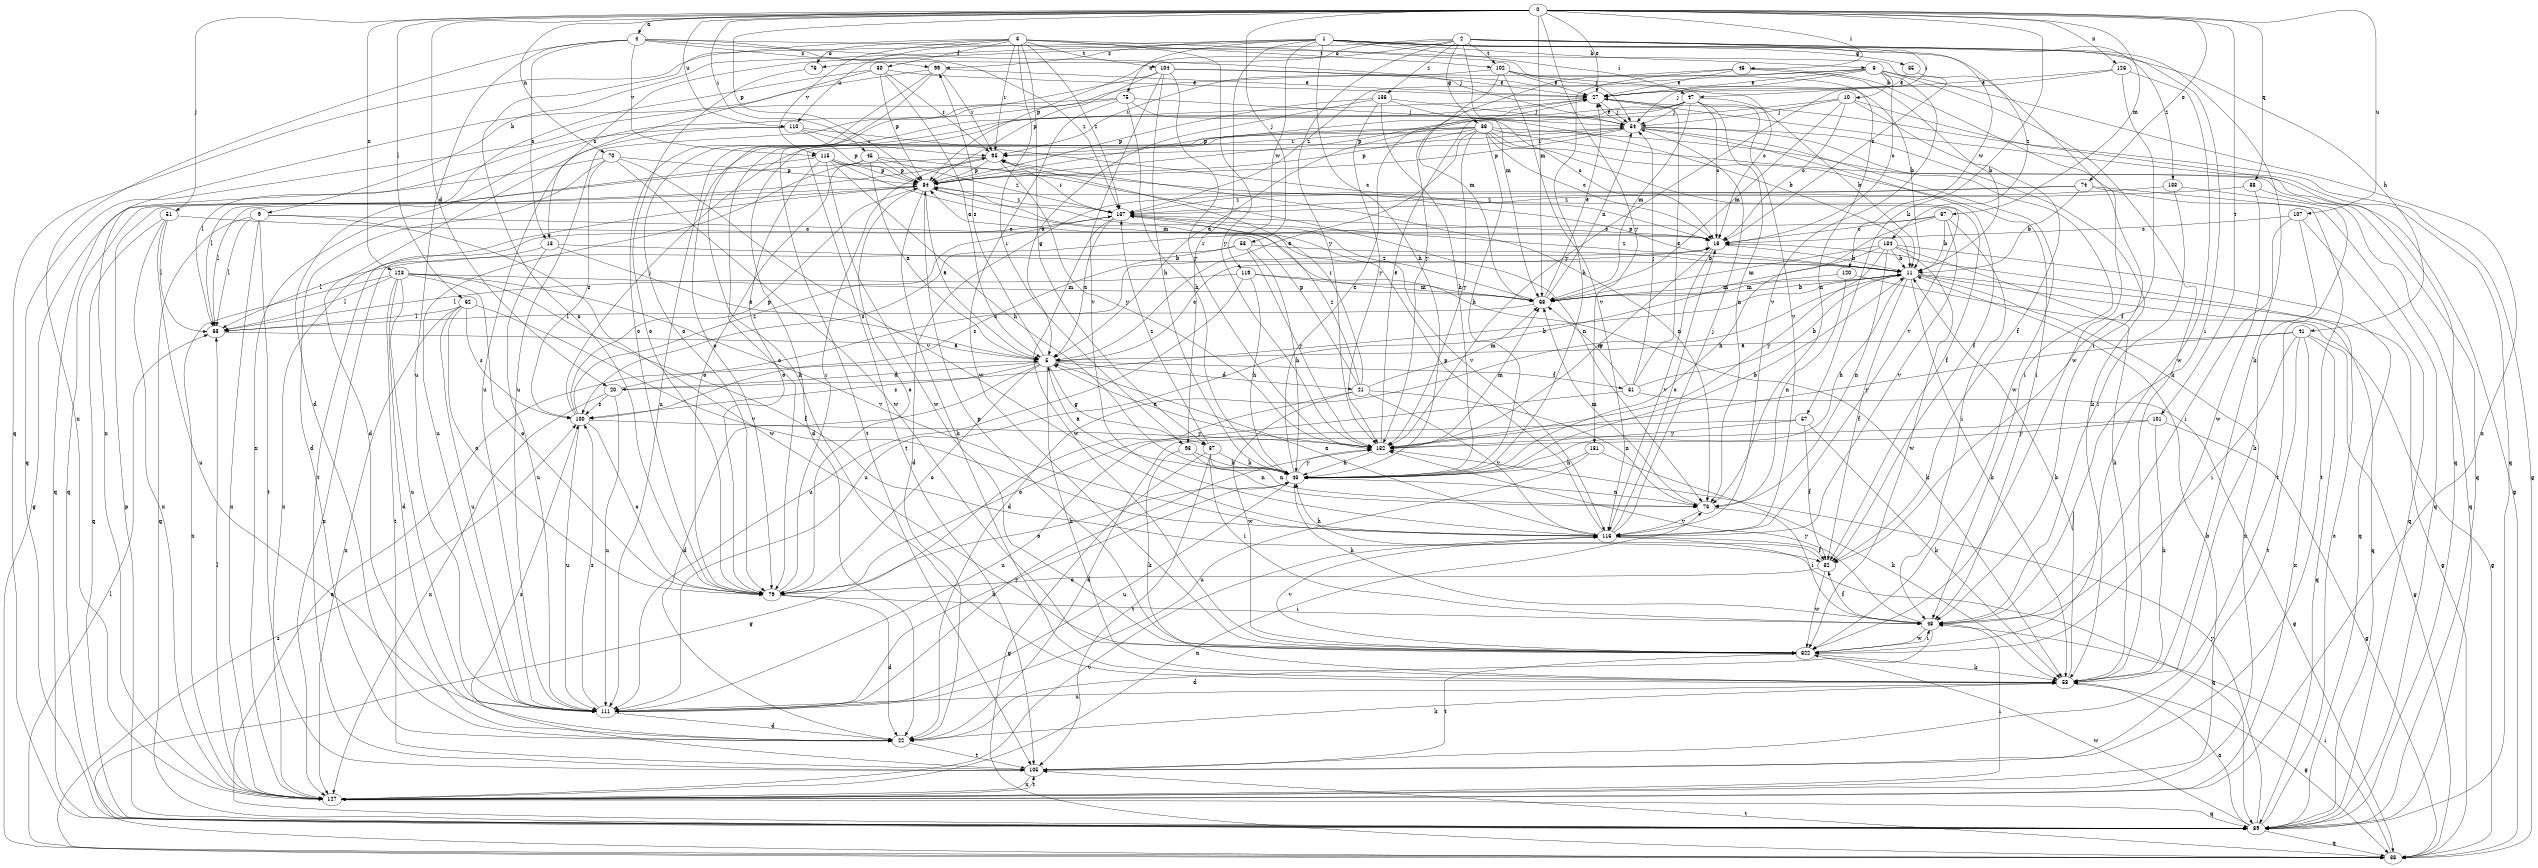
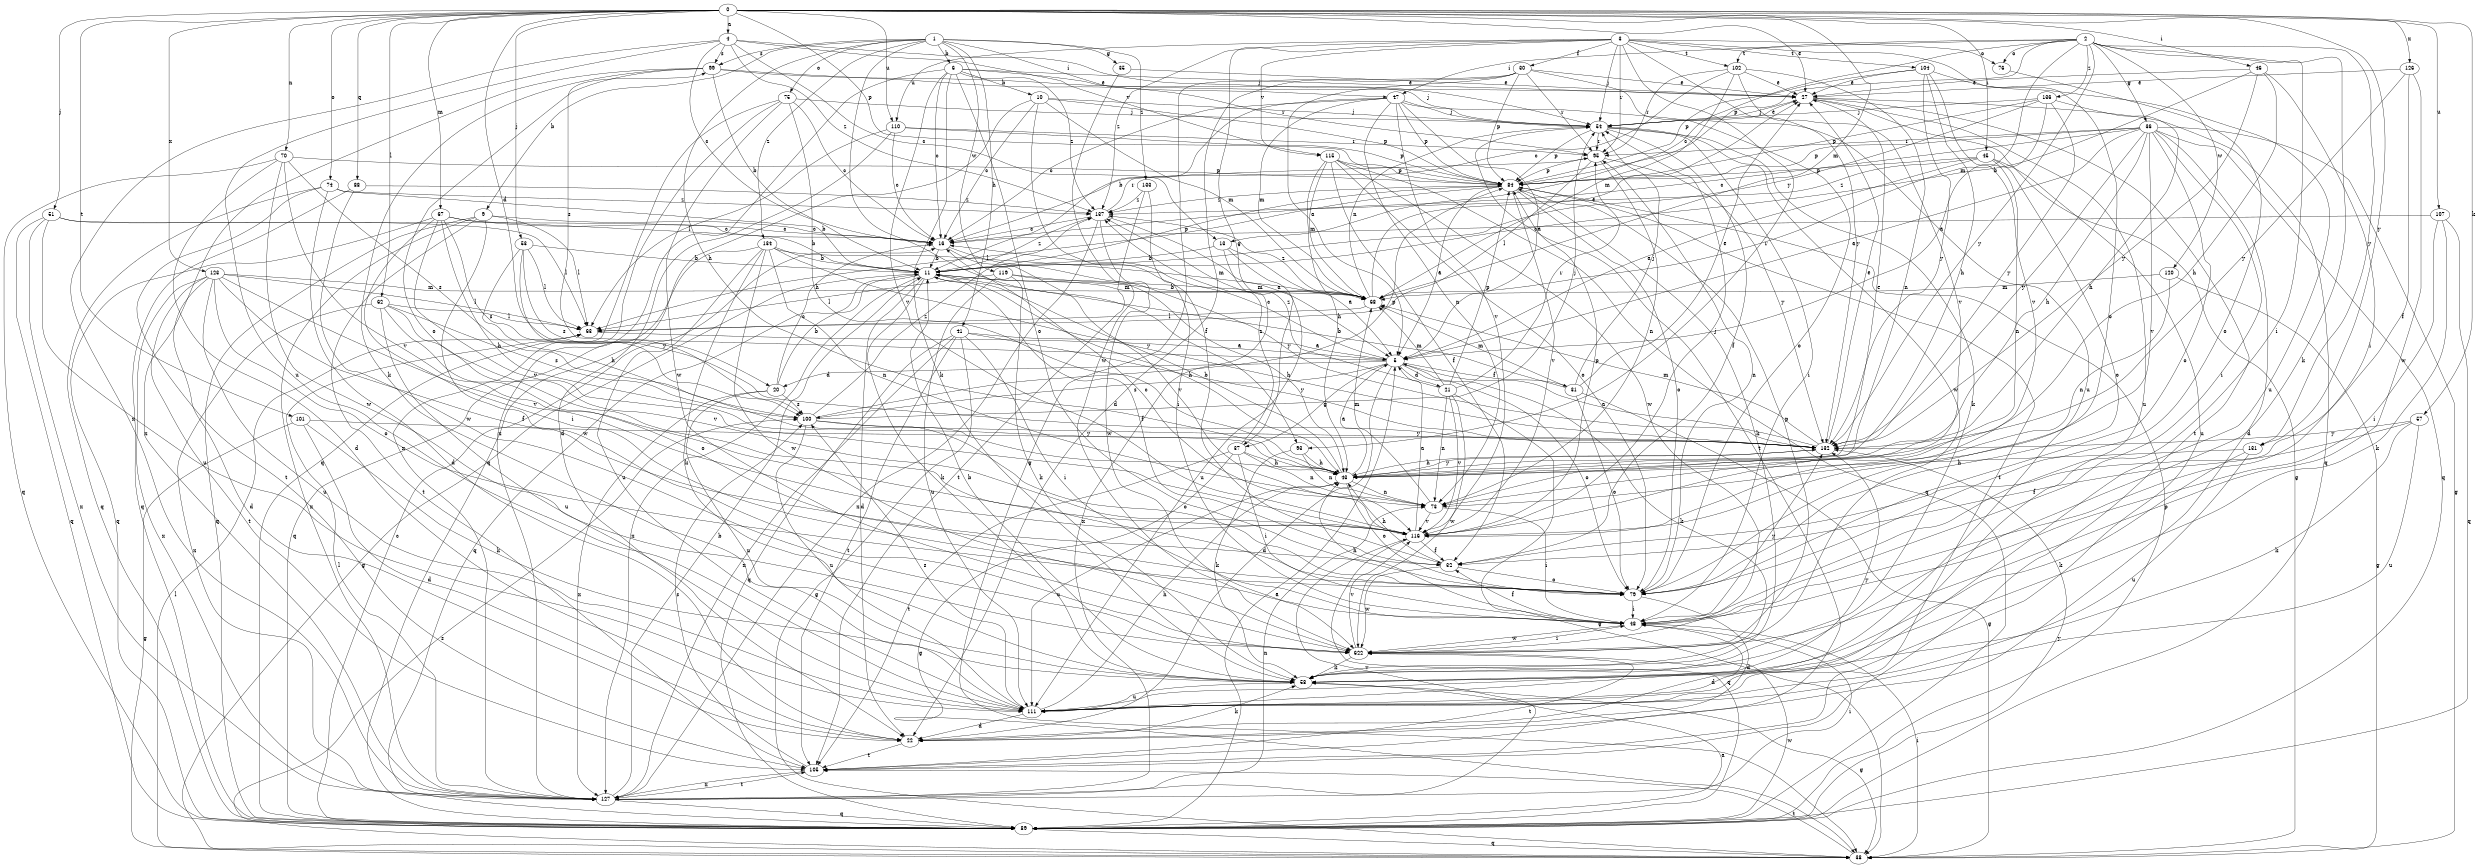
(1680, 86) -> (783, 202)
none -> (2371, 132)
(1791, 186) -> (1789, 186)
(826, 376) -> (1754, 376)
(36, 752) -> (183, 778)
(40, 846) -> (965, 645)
